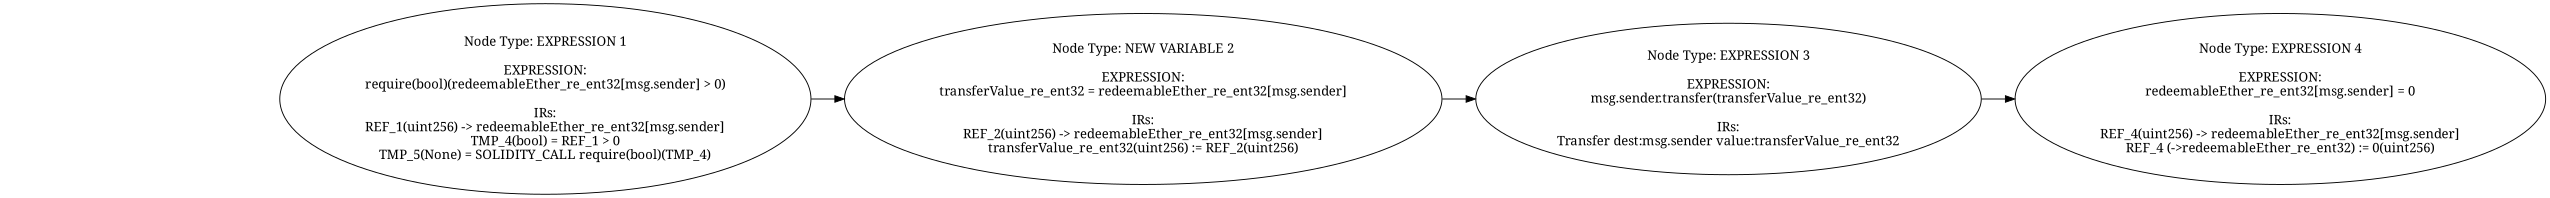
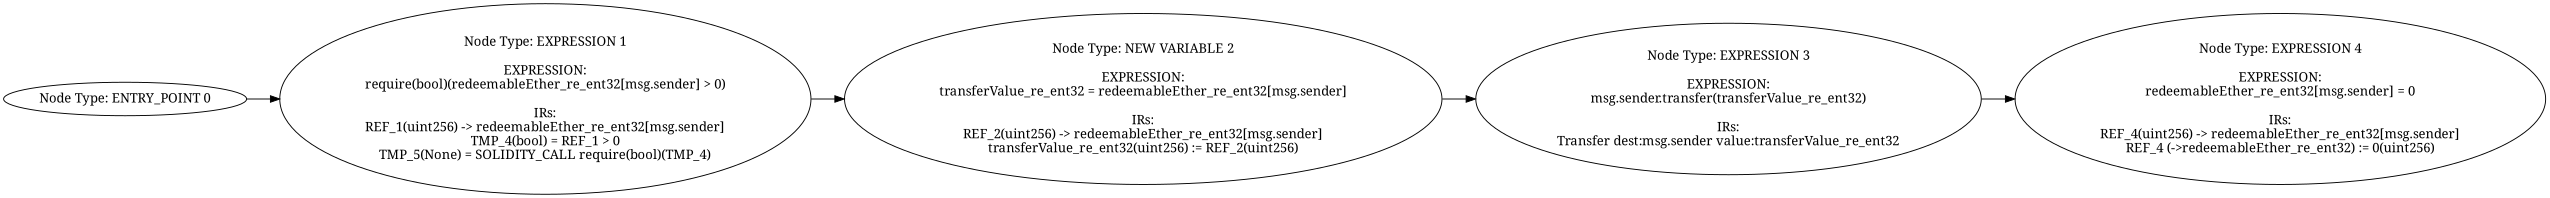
none -> (125, 99)
